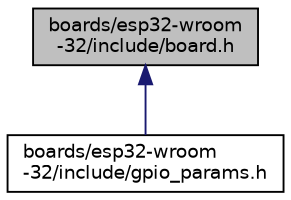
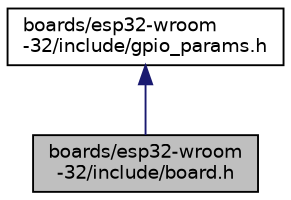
(146, 110) -> (146, 110)
